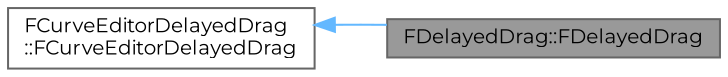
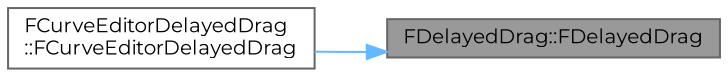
(361, 25) -> (341, 52)
